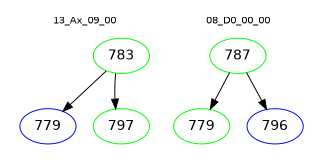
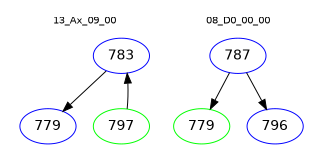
(121, 56) -> (121, 56)
(238, 56) -> (238, 56)
(115, 86) -> (128, 96)
